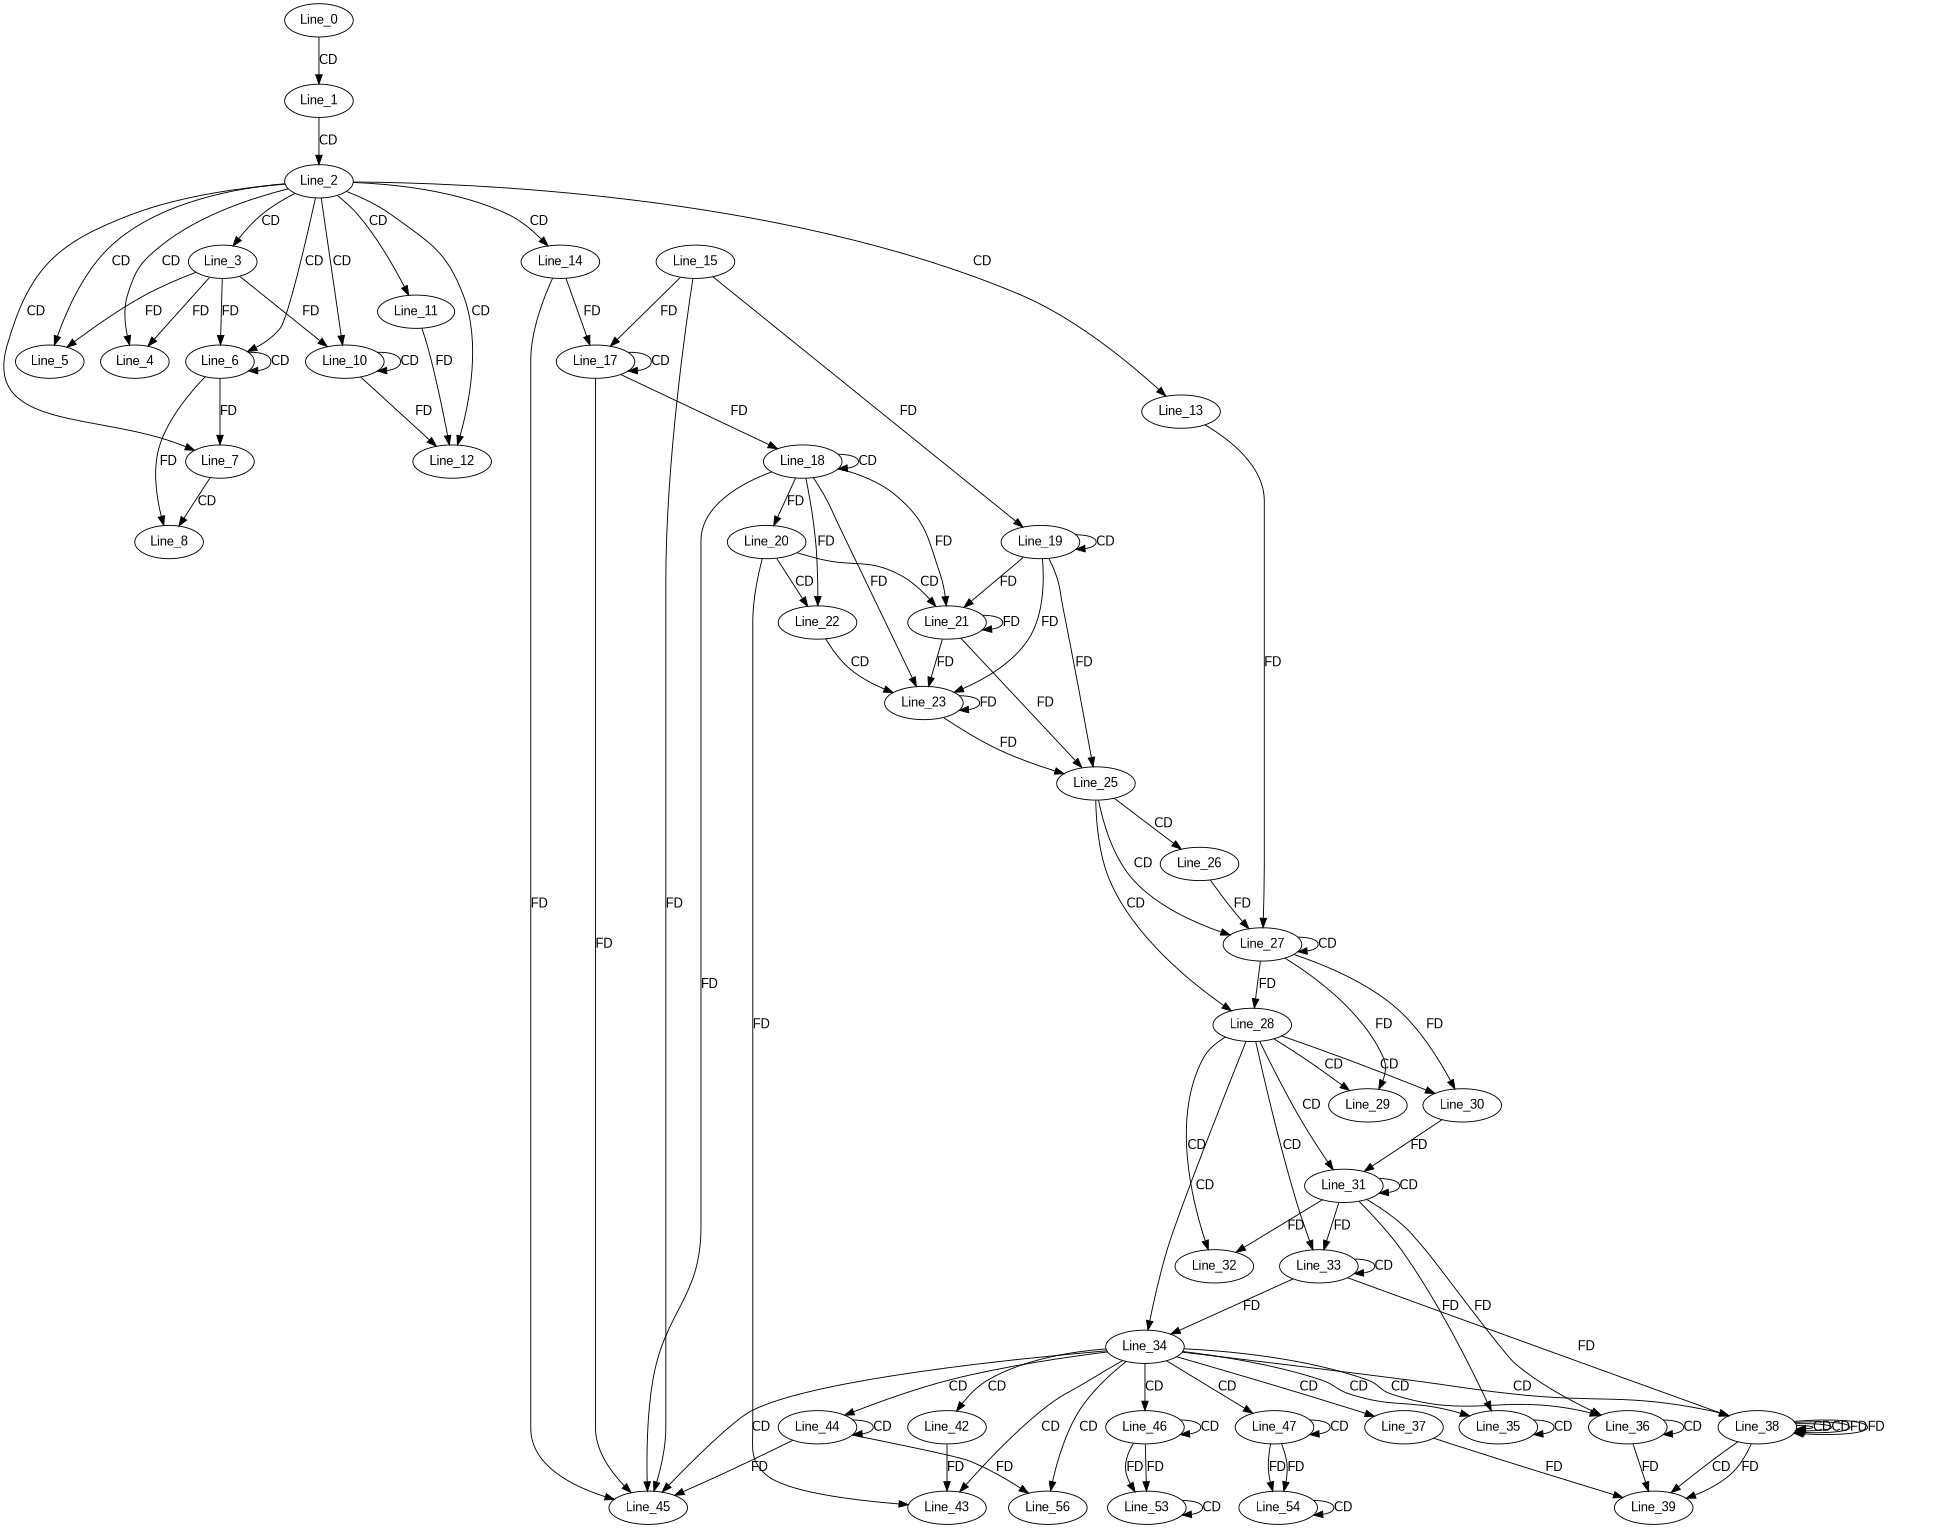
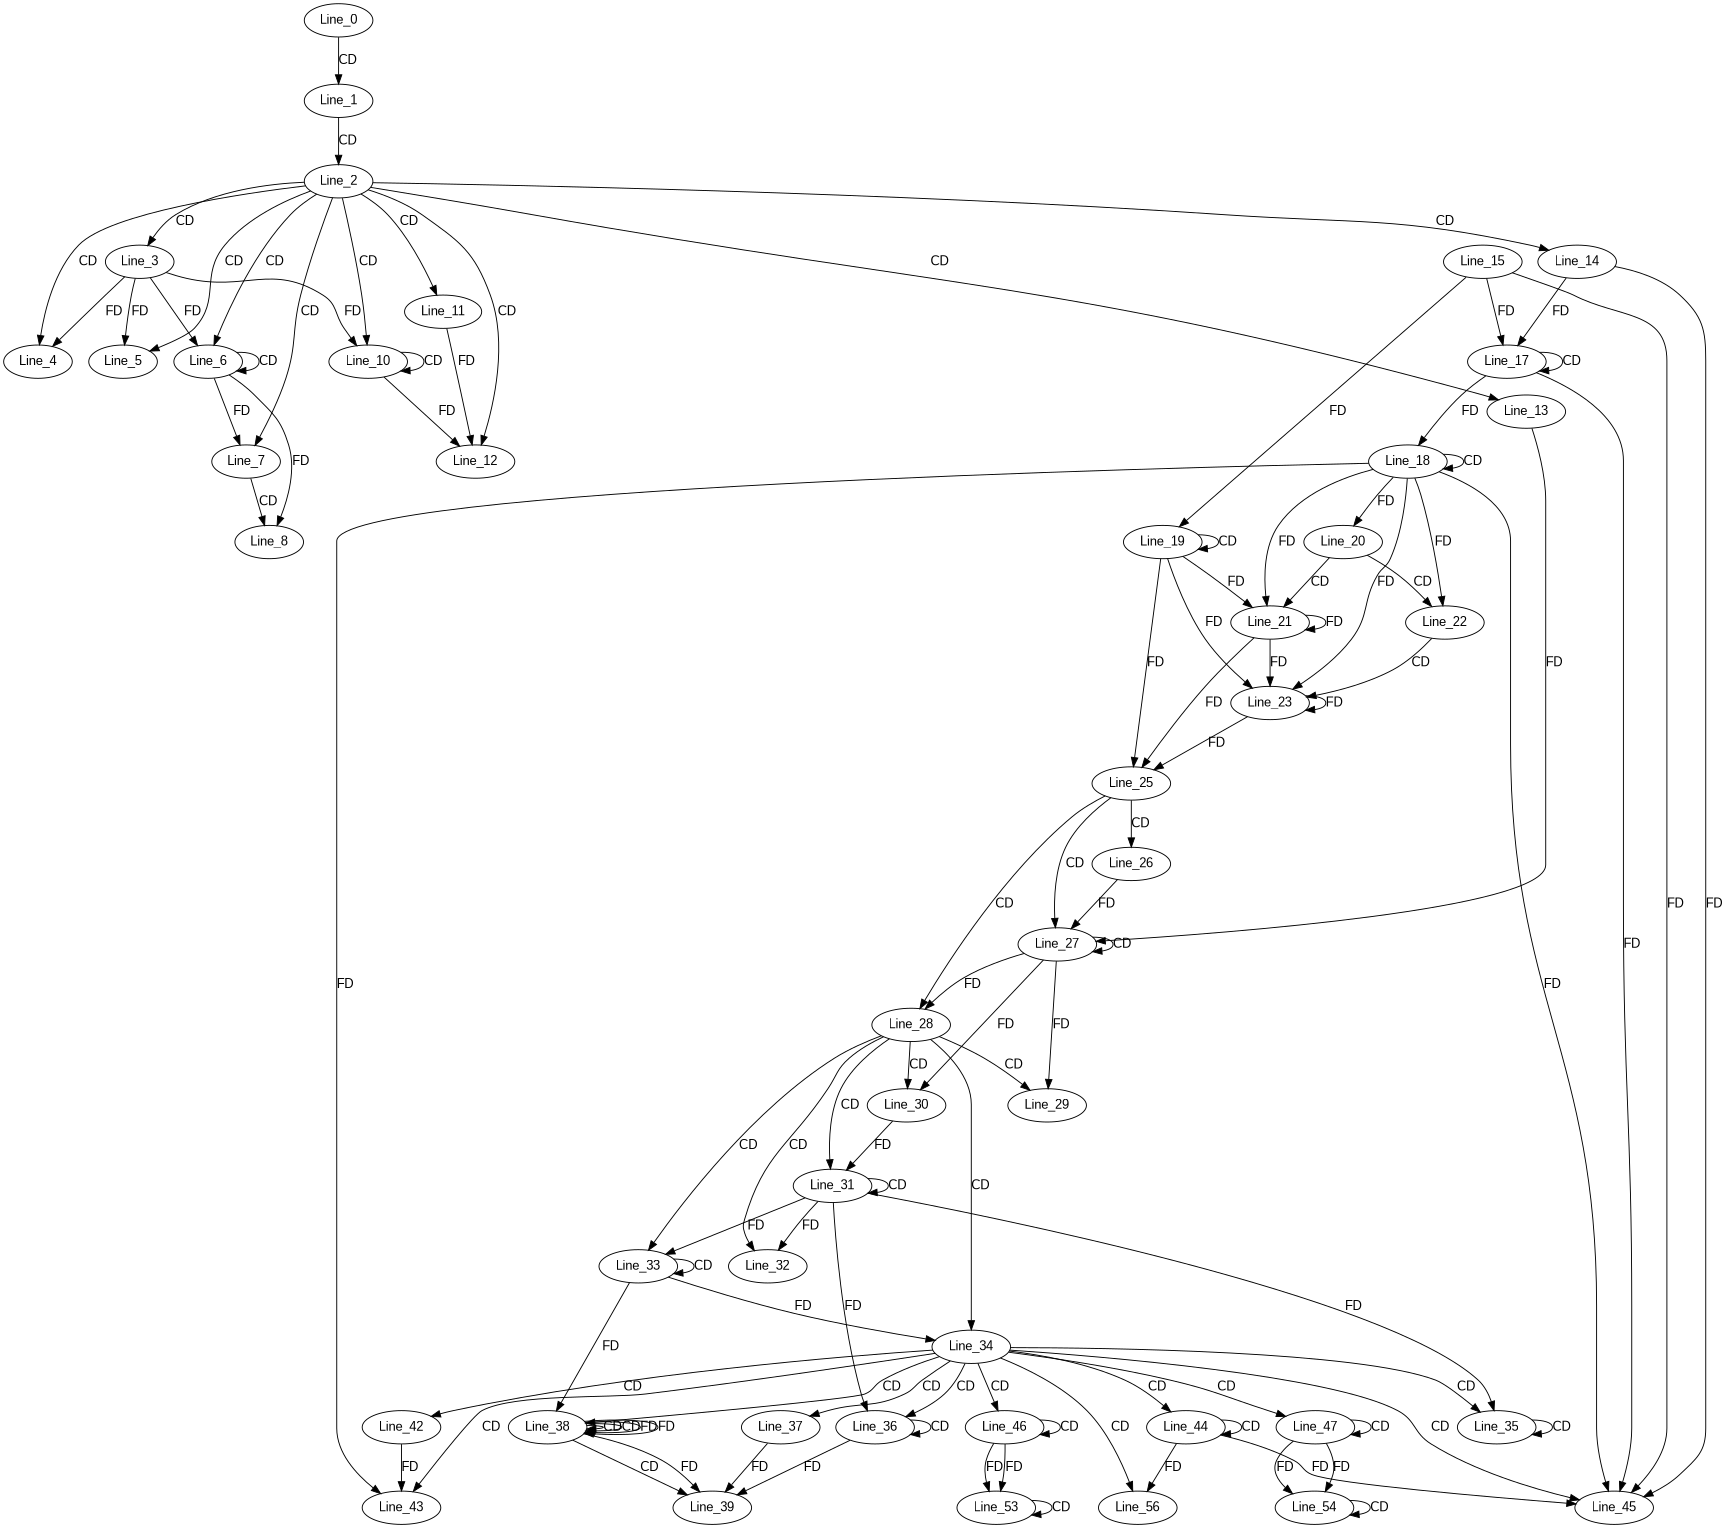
(753, 1087) -> (372, 523)
